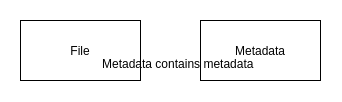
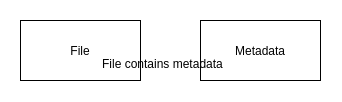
(185, 64) -> (168, 64)
